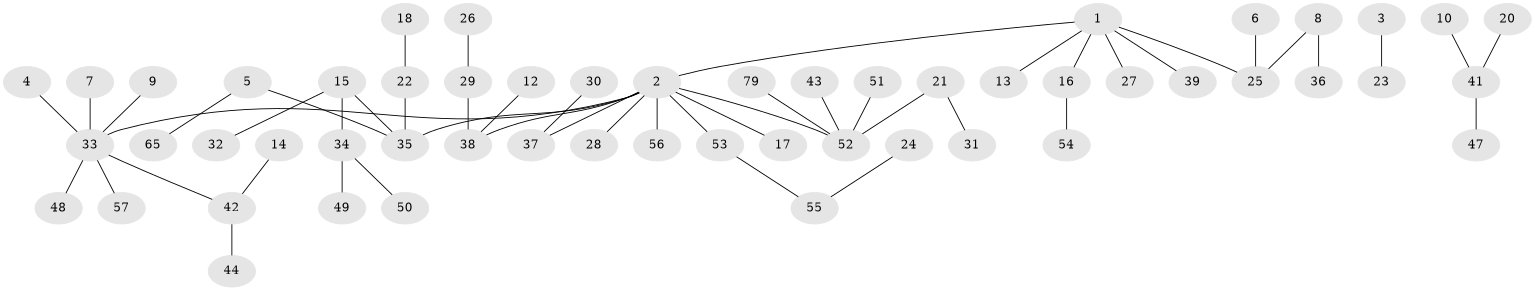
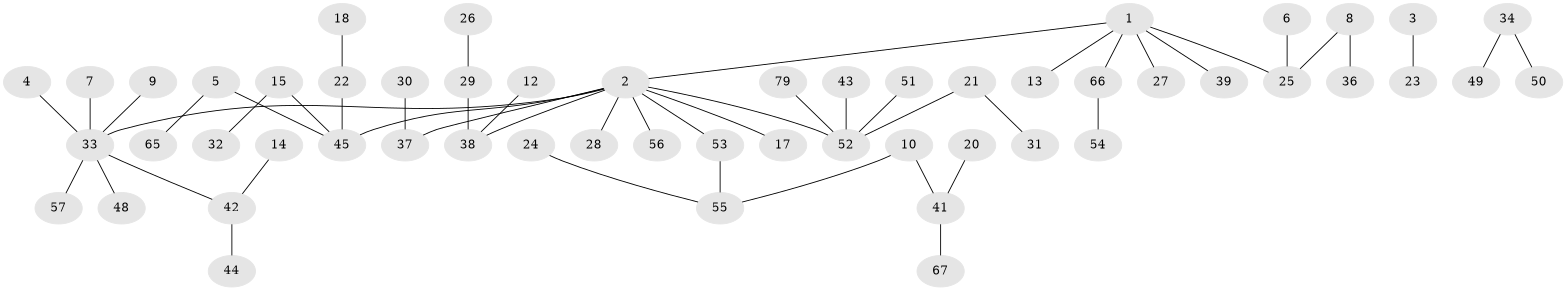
(1067, 82) -> (1098, 82)
(342, 106) -> none
(405, 145) -> (342, 145)
(1476, 145) -> (941, 271)
none -> (817, 181)
